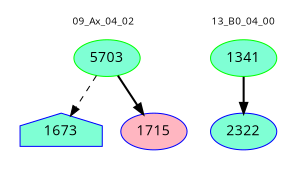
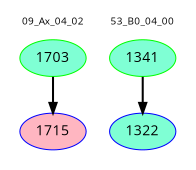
(244, 22) -> (143, 22)
(107, 58) -> (53, 58)
(61, 132) -> none
(244, 132) -> (143, 132)
